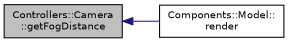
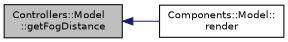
(63, 21) -> (63, 21)
